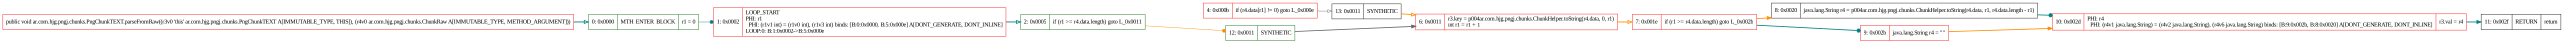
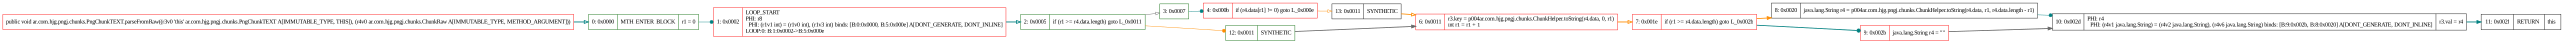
none -> (1174, 11)
(1323, 11) -> (1323, 11)
(2043, 15) -> (2043, 15)
(755, 19) -> (755, 19)
(2259, 22) -> (2259, 22)
(2551, 22) -> (2552, 22)
(1998, 30) -> (1998, 30)
